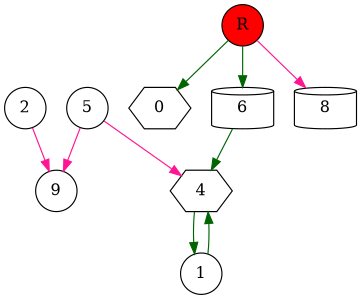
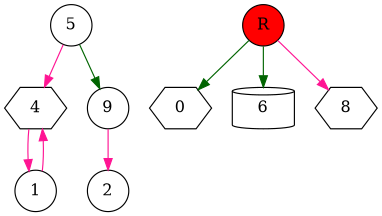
(325, 108) -> (346, 108)
(39, 144) -> (108, 144)
(74, 144) -> (87, 61)
(225, 144) -> none
(194, 227) -> (28, 144)
(209, 239) -> (43, 156)
